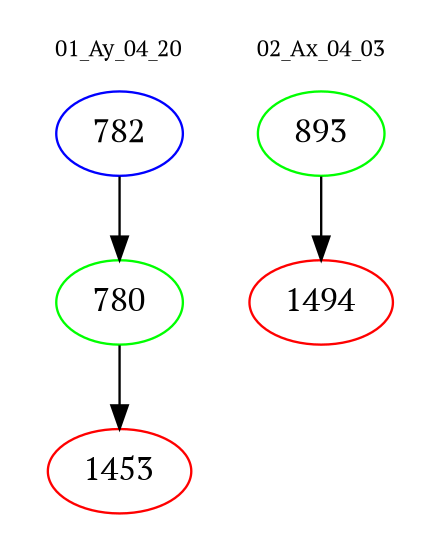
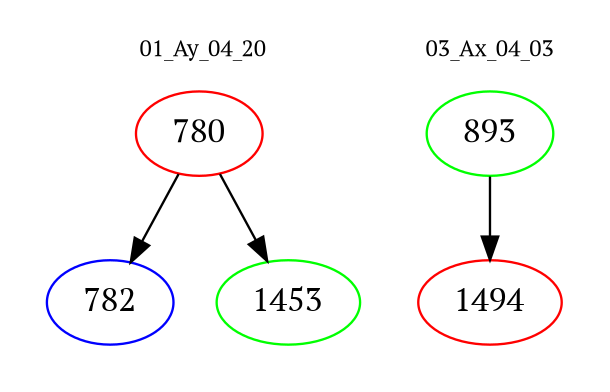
(321, 50) -> (490, 50)
(120, 207) -> (160, 208)
(120, 302) -> (199, 134)
(120, 471) -> (288, 302)
